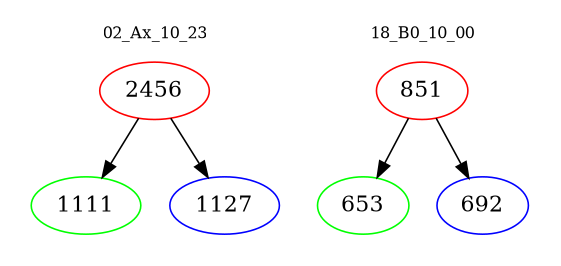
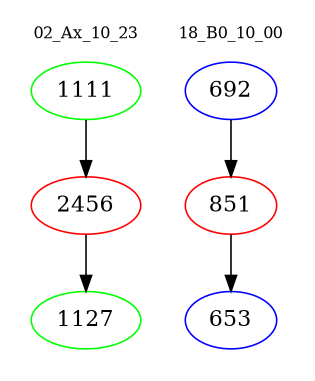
(125, 141) -> (86, 140)
(449, 141) -> (231, 140)
(225, 206) -> (86, 320)
(363, 206) -> (231, 320)
